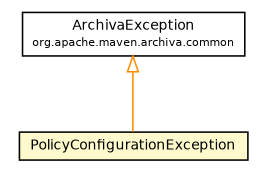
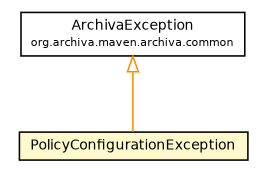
(134, 43) -> (133, 43)
